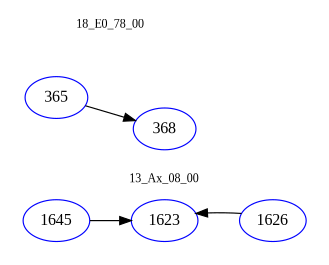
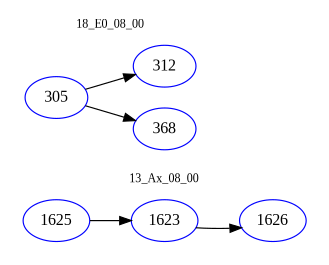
(111, 25) -> (111, 25)
none -> (165, 66)
(56, 98) -> (56, 98)
(225, 213) -> (213, 228)
(56, 221) -> (56, 221)
